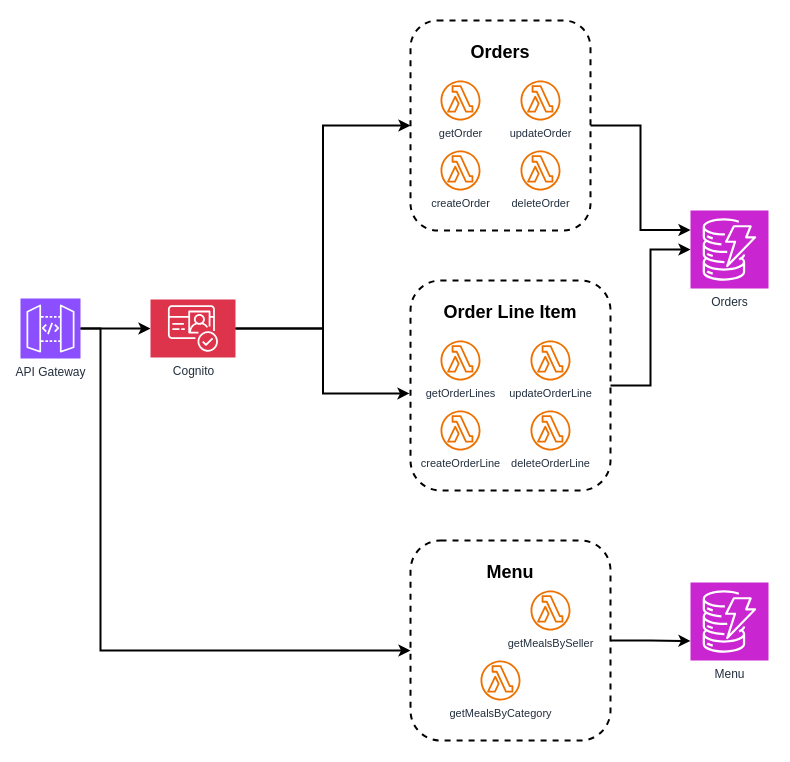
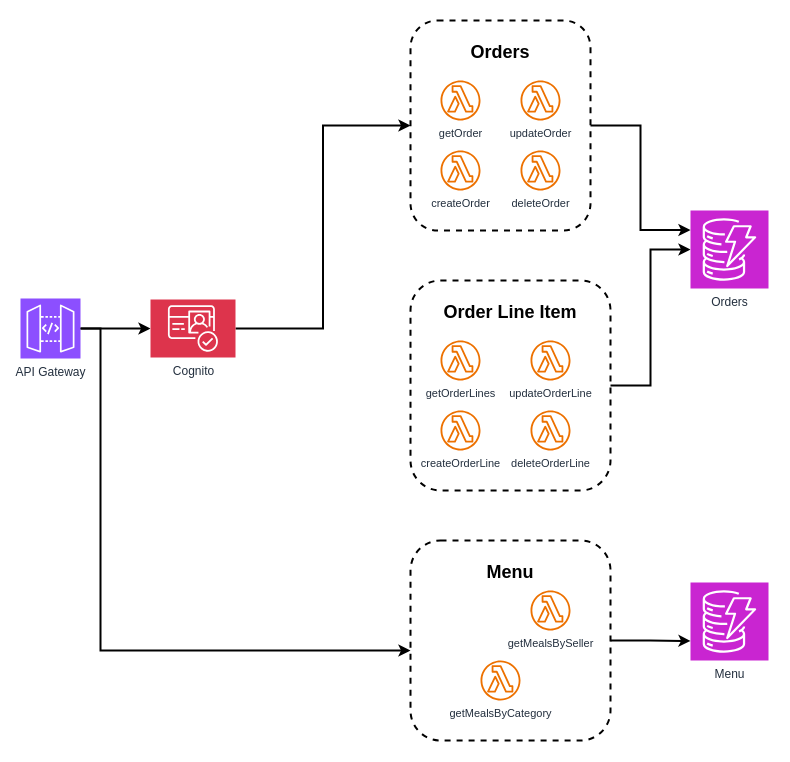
(330, 393) -> none
